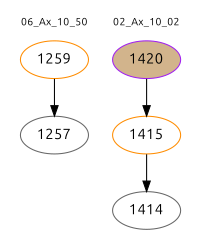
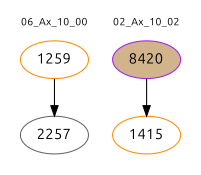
(54, 23) -> (54, 23)
(147, 60) -> (147, 60)
(54, 135) -> (54, 135)
(147, 210) -> none
